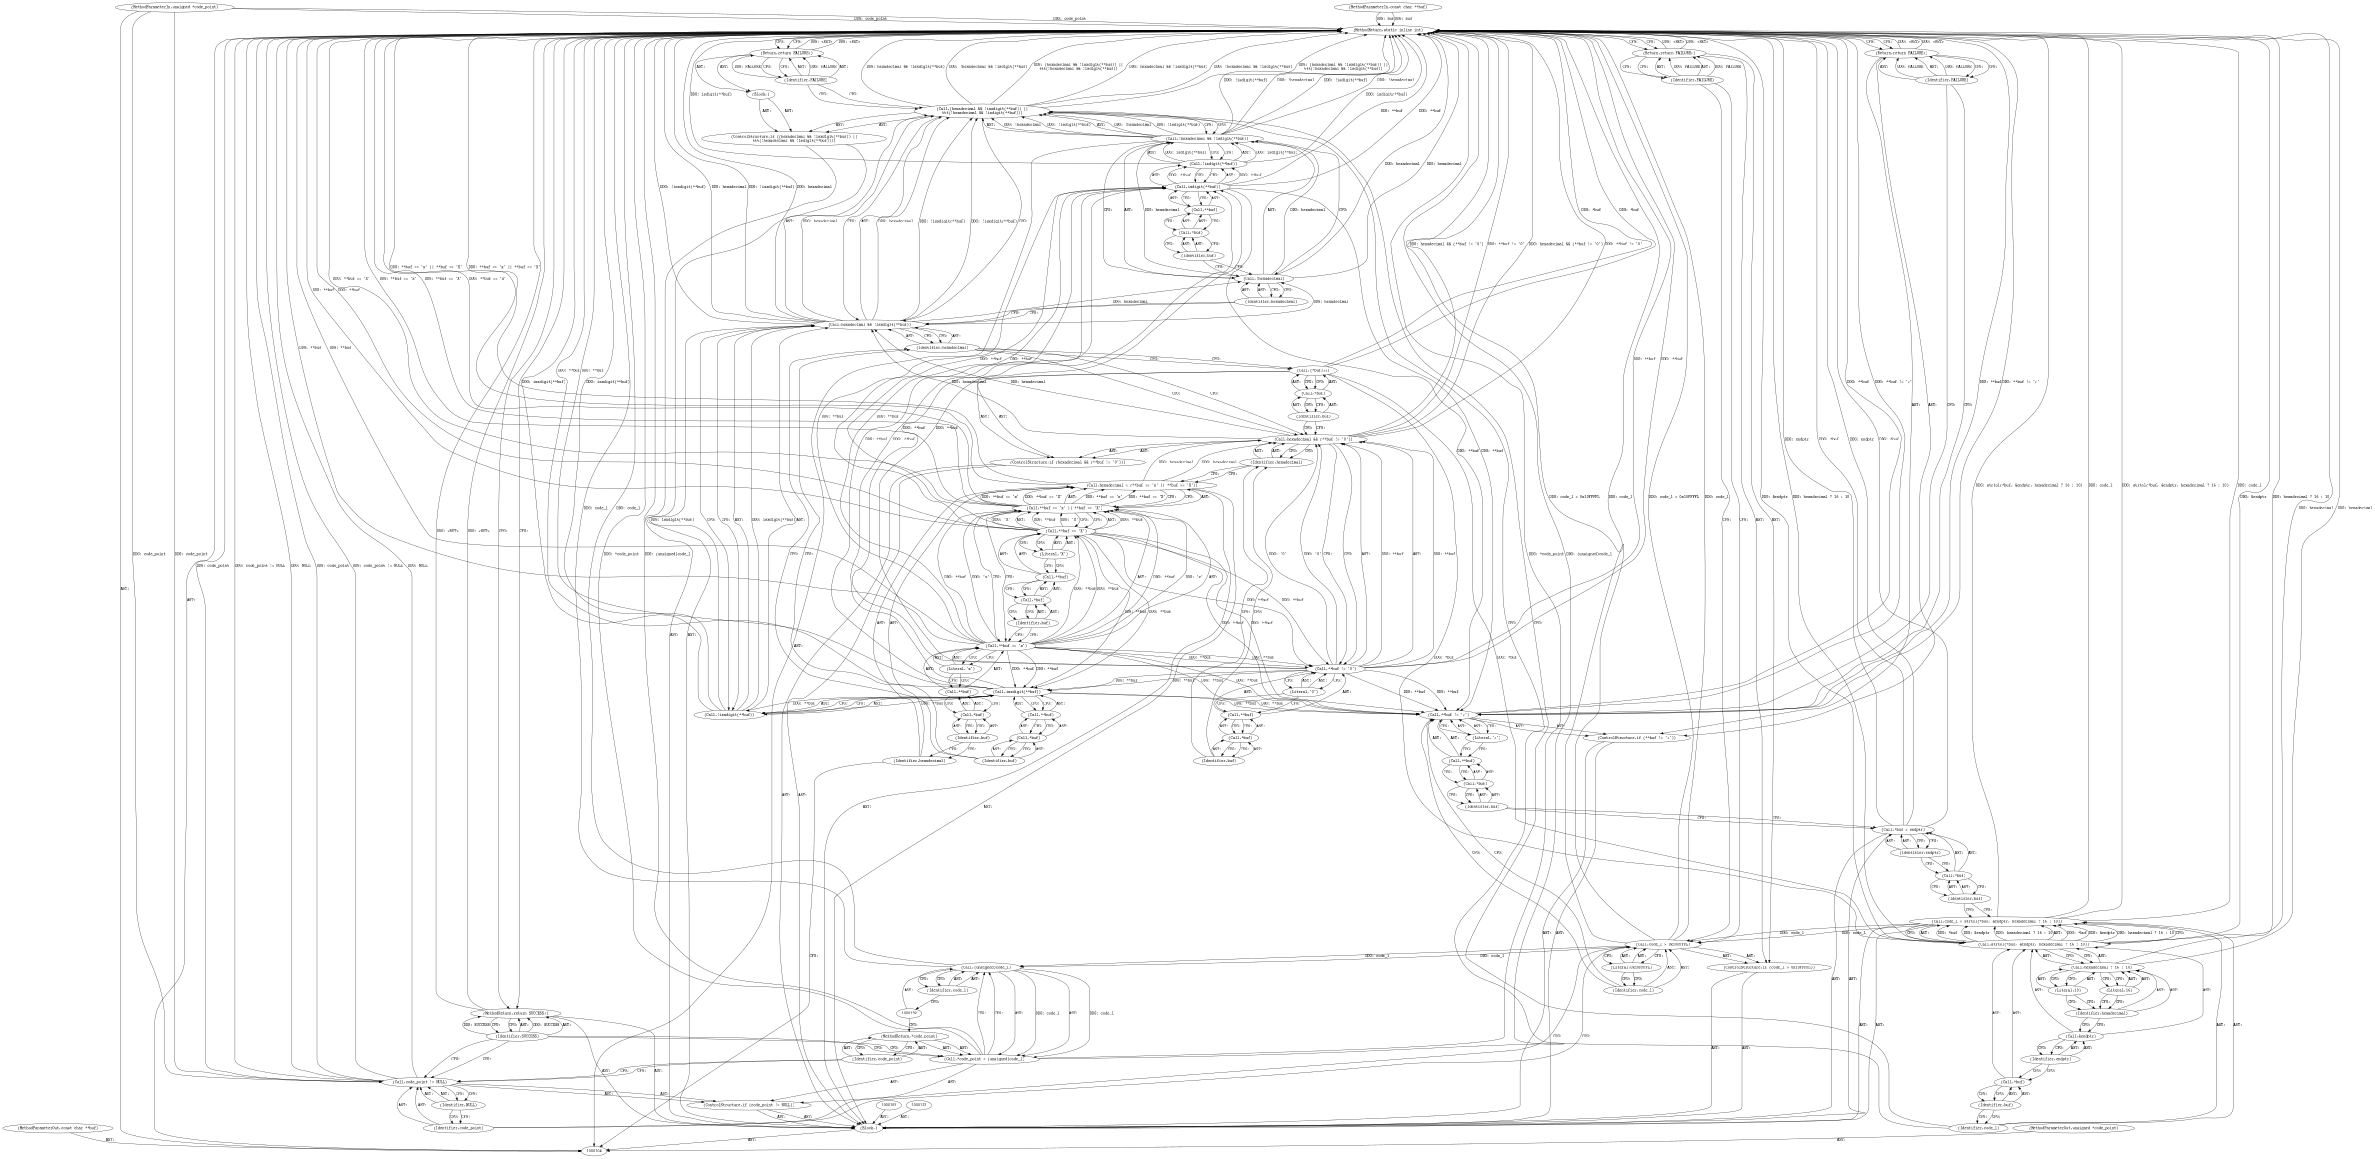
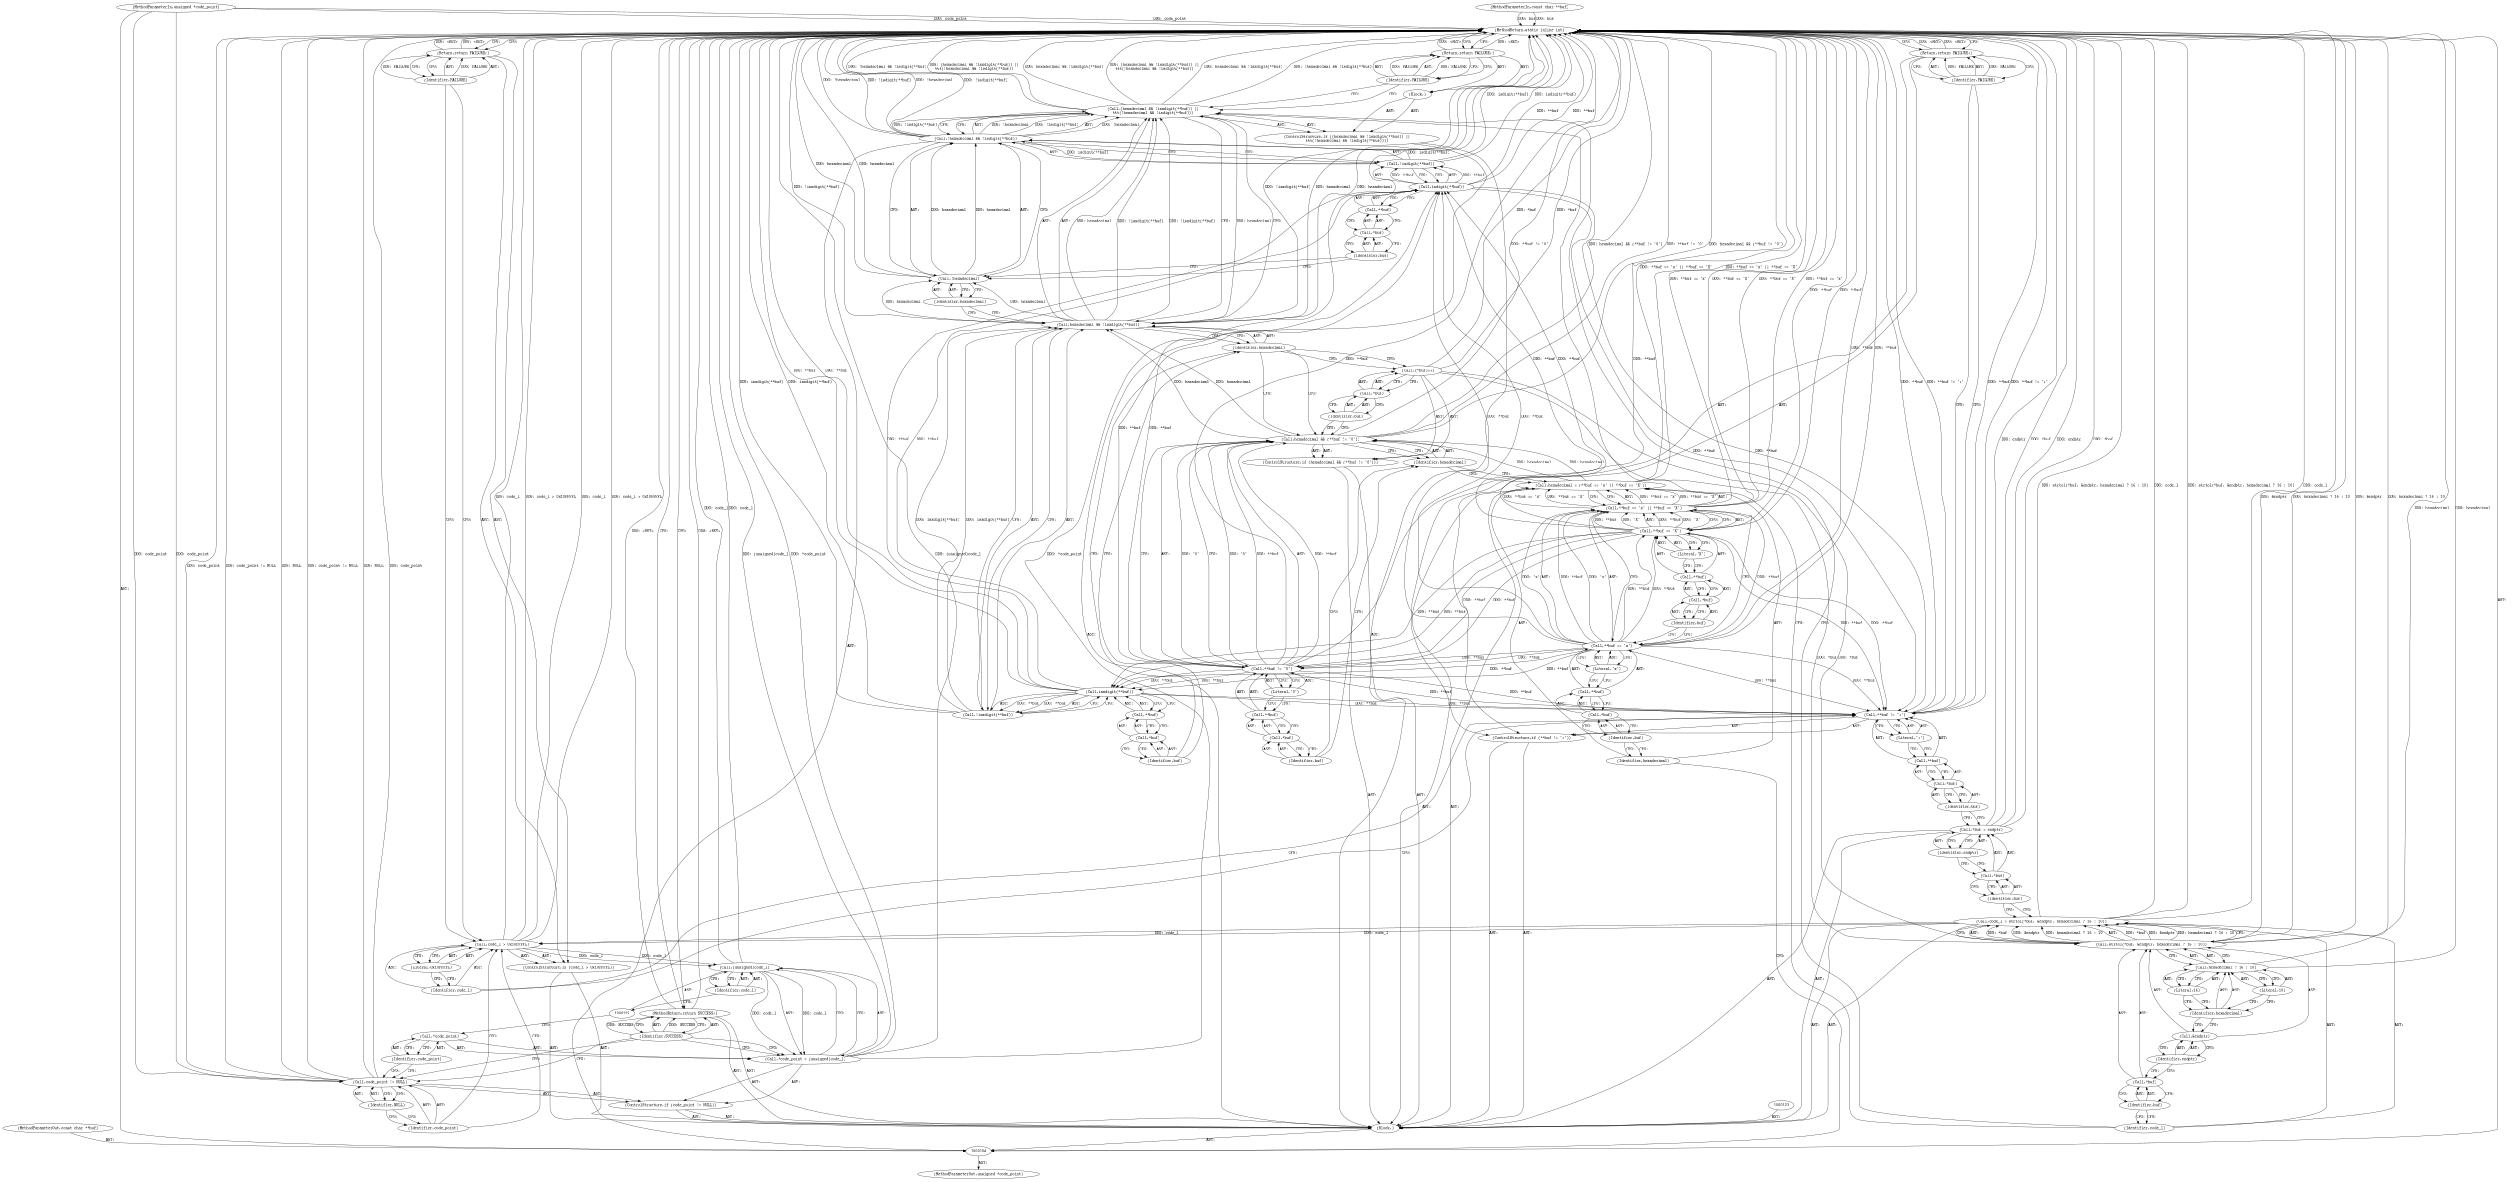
(909, 1036) -> (439, 1036)
(889, 1105) -> none
(1321, 1146) -> (979, 1161)
